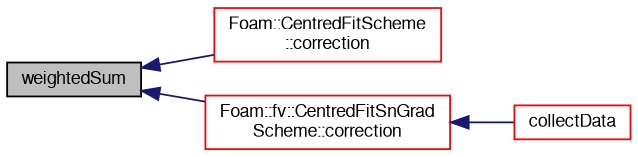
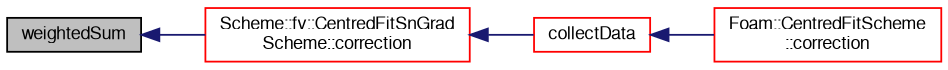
(187, 60) -> (691, 35)
(328, 122) -> (338, 35)
